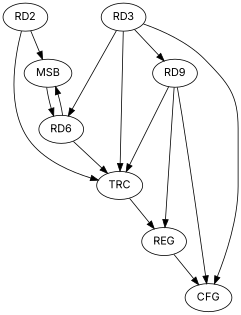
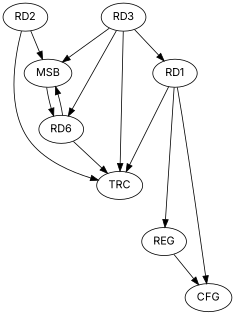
(175, 73) -> (175, 73)
(238, 128) -> (89, 43)
(139, 210) -> none
